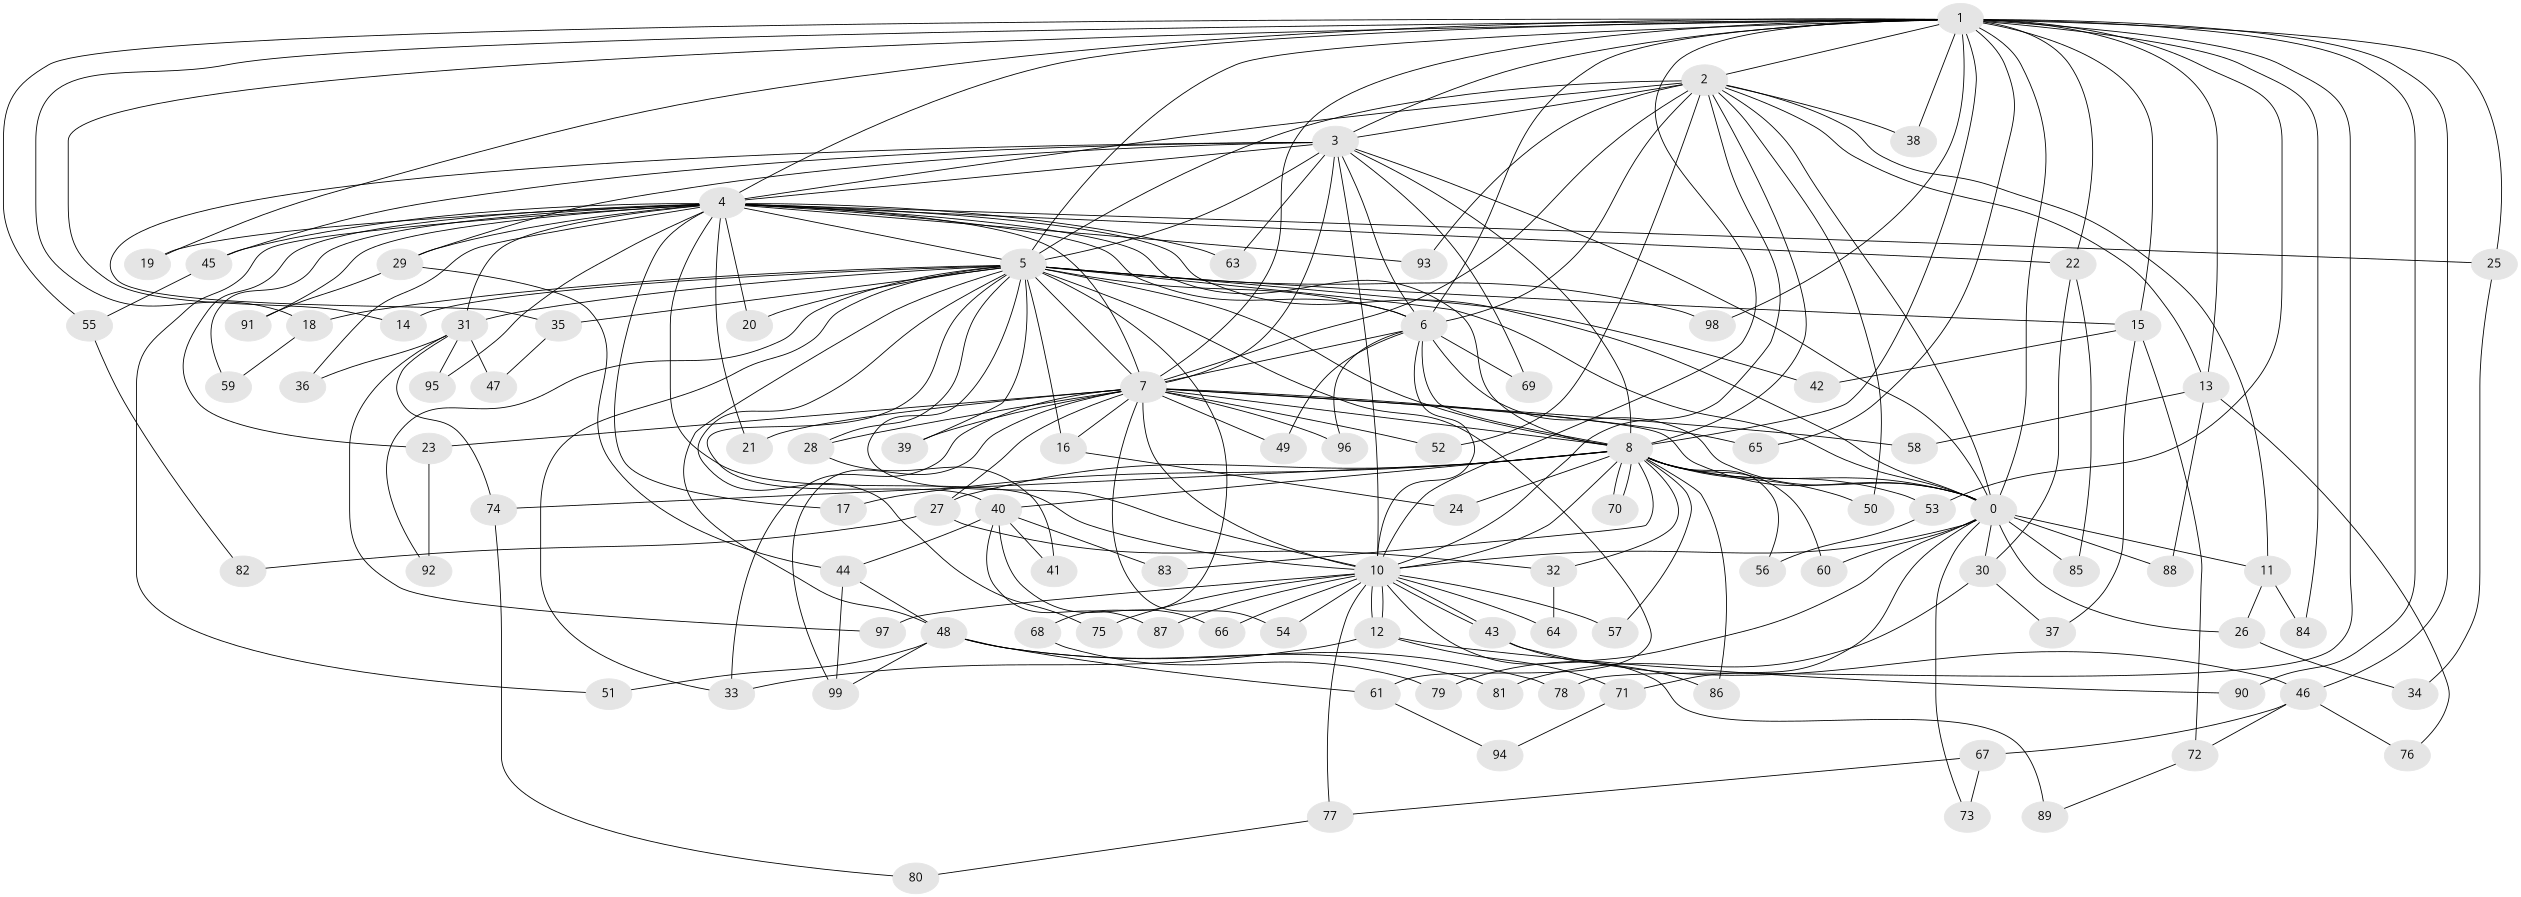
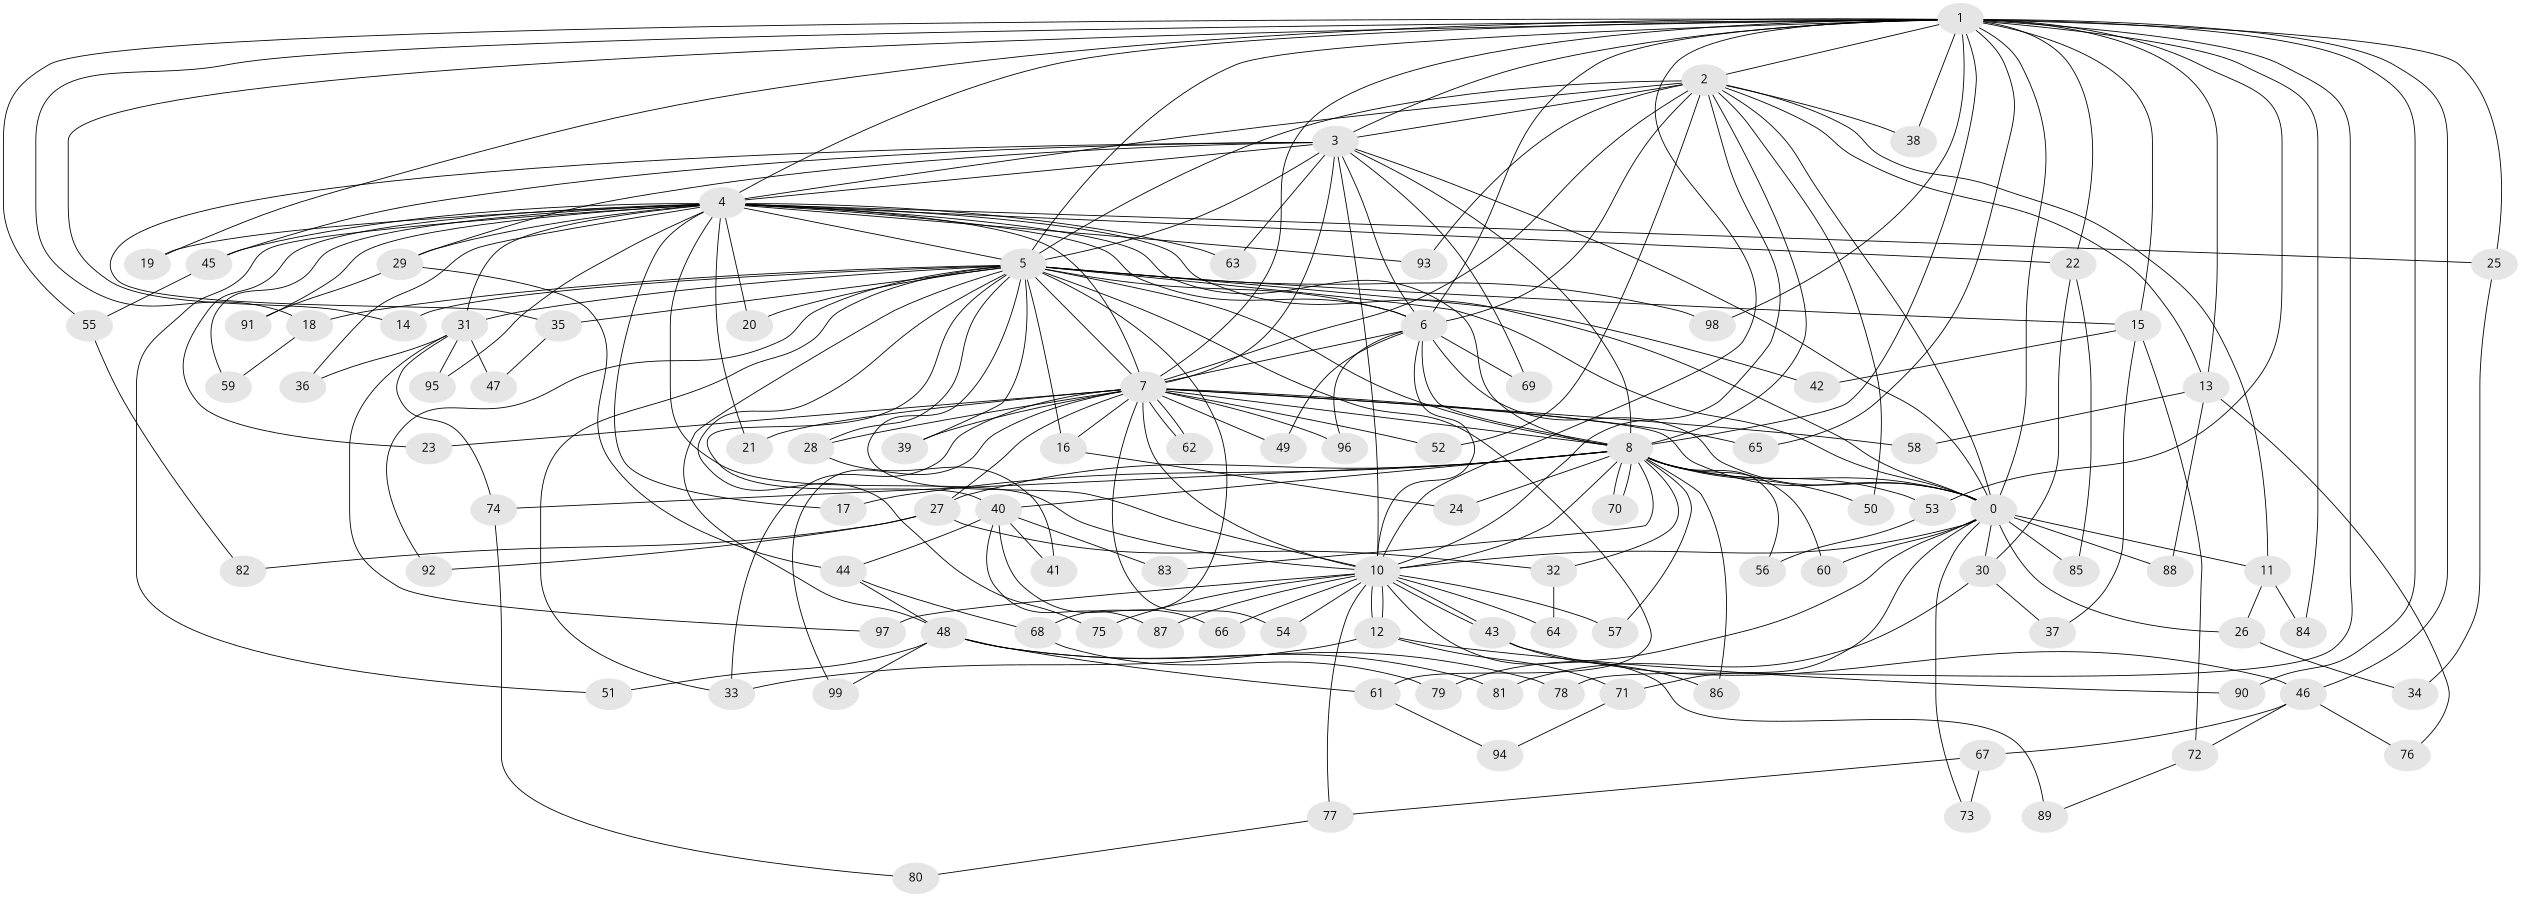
none -> (1190, 449)
(429, 510) -> (685, 550)
(839, 637) -> (939, 606)
